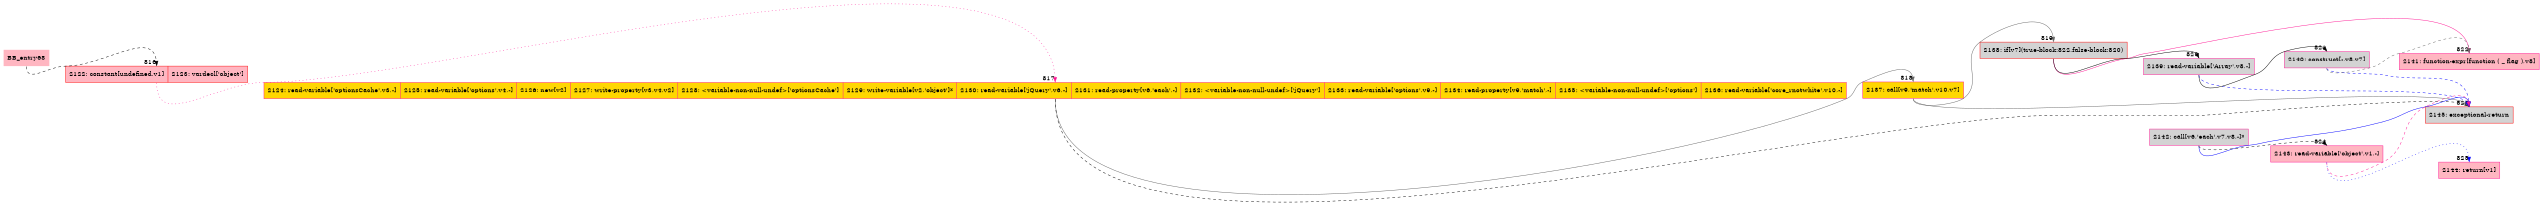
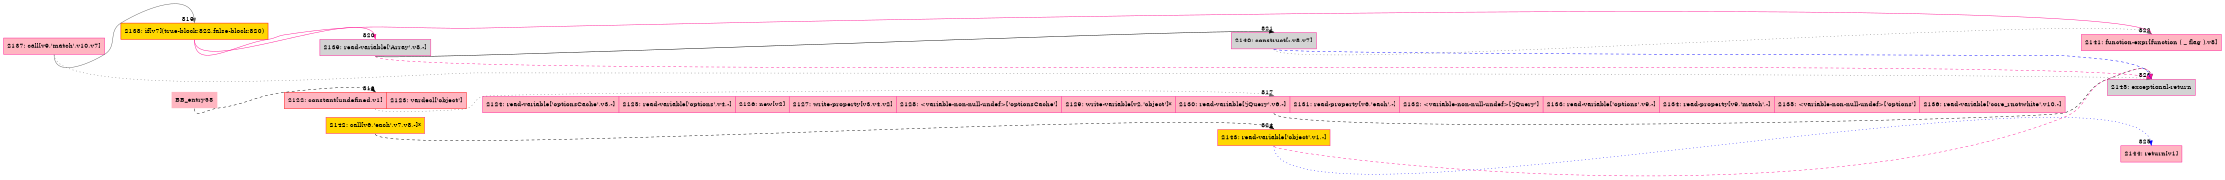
(612, 33) -> (820, 91)
(2054, 50) -> (194, 31)
(2399, 54) -> (1711, 42)
(26, 58) -> (194, 100)
(2120, 59) -> (283, 40)
(1913, 90) -> (54, 46)
(1055, 91) -> (1274, 105)
(2332, 91) -> (1261, 67)
(2189, 103) -> (1097, 73)
(2469, 115) -> (2151, 87)
(2333, 132) -> none
(2199, 137) -> (375, 125)
(2327, 154) -> (1274, 138)
(1476, 181) -> none
